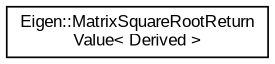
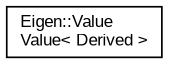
(137, 32) -> (84, 32)
